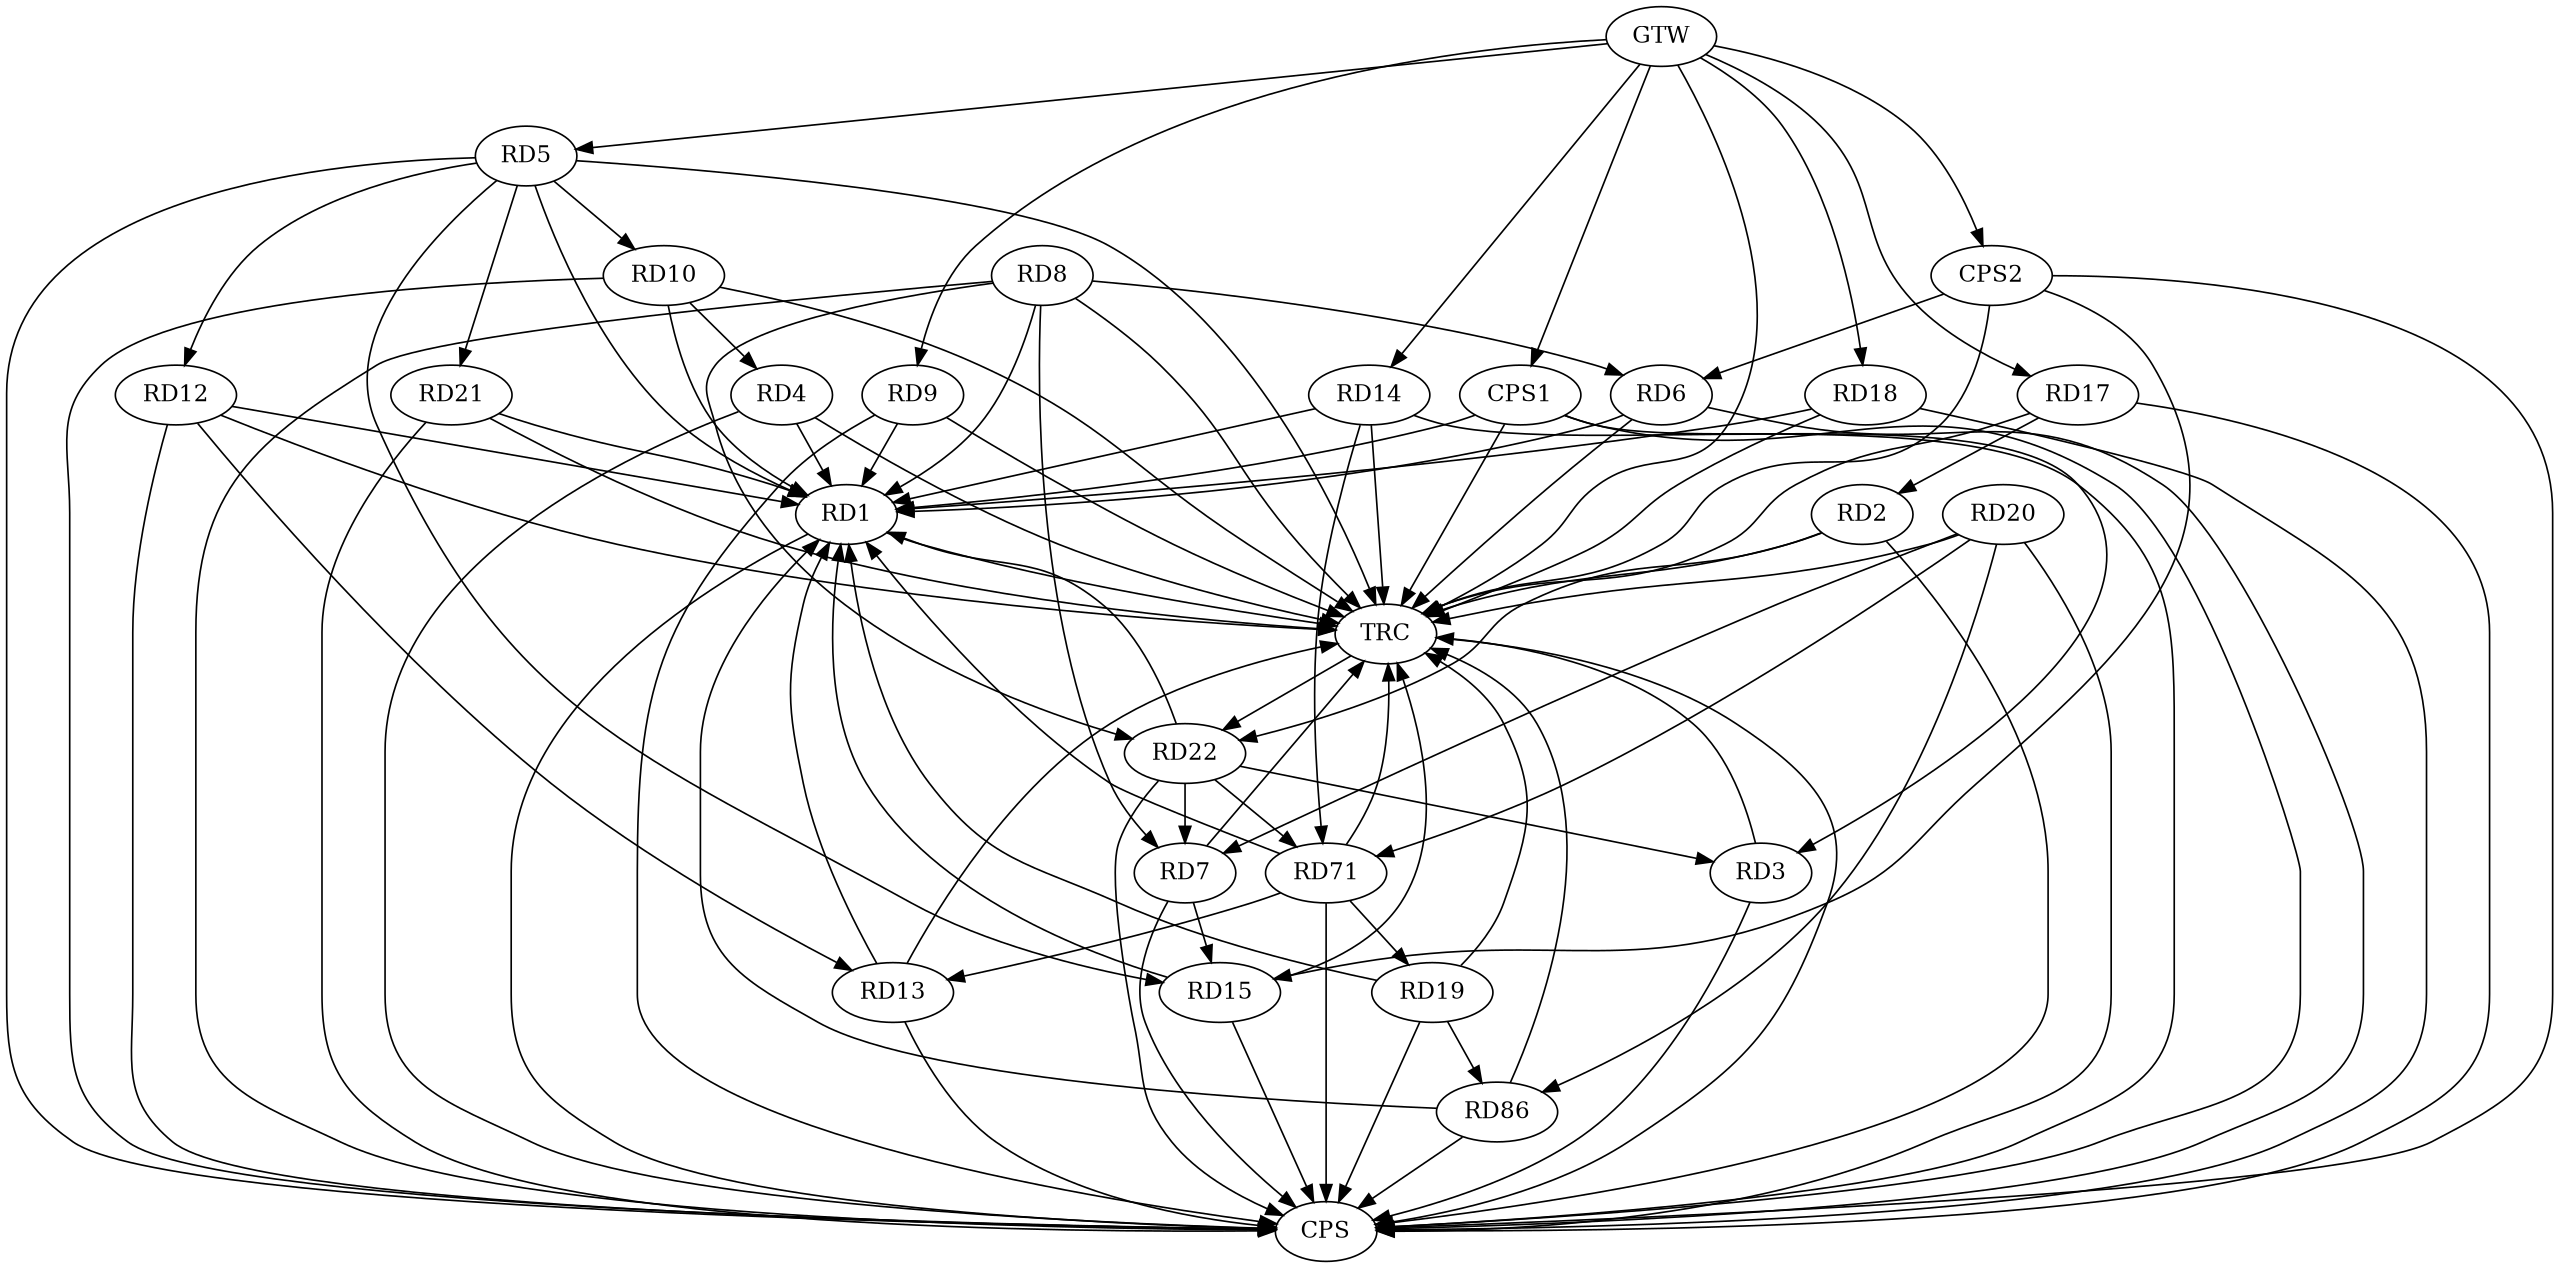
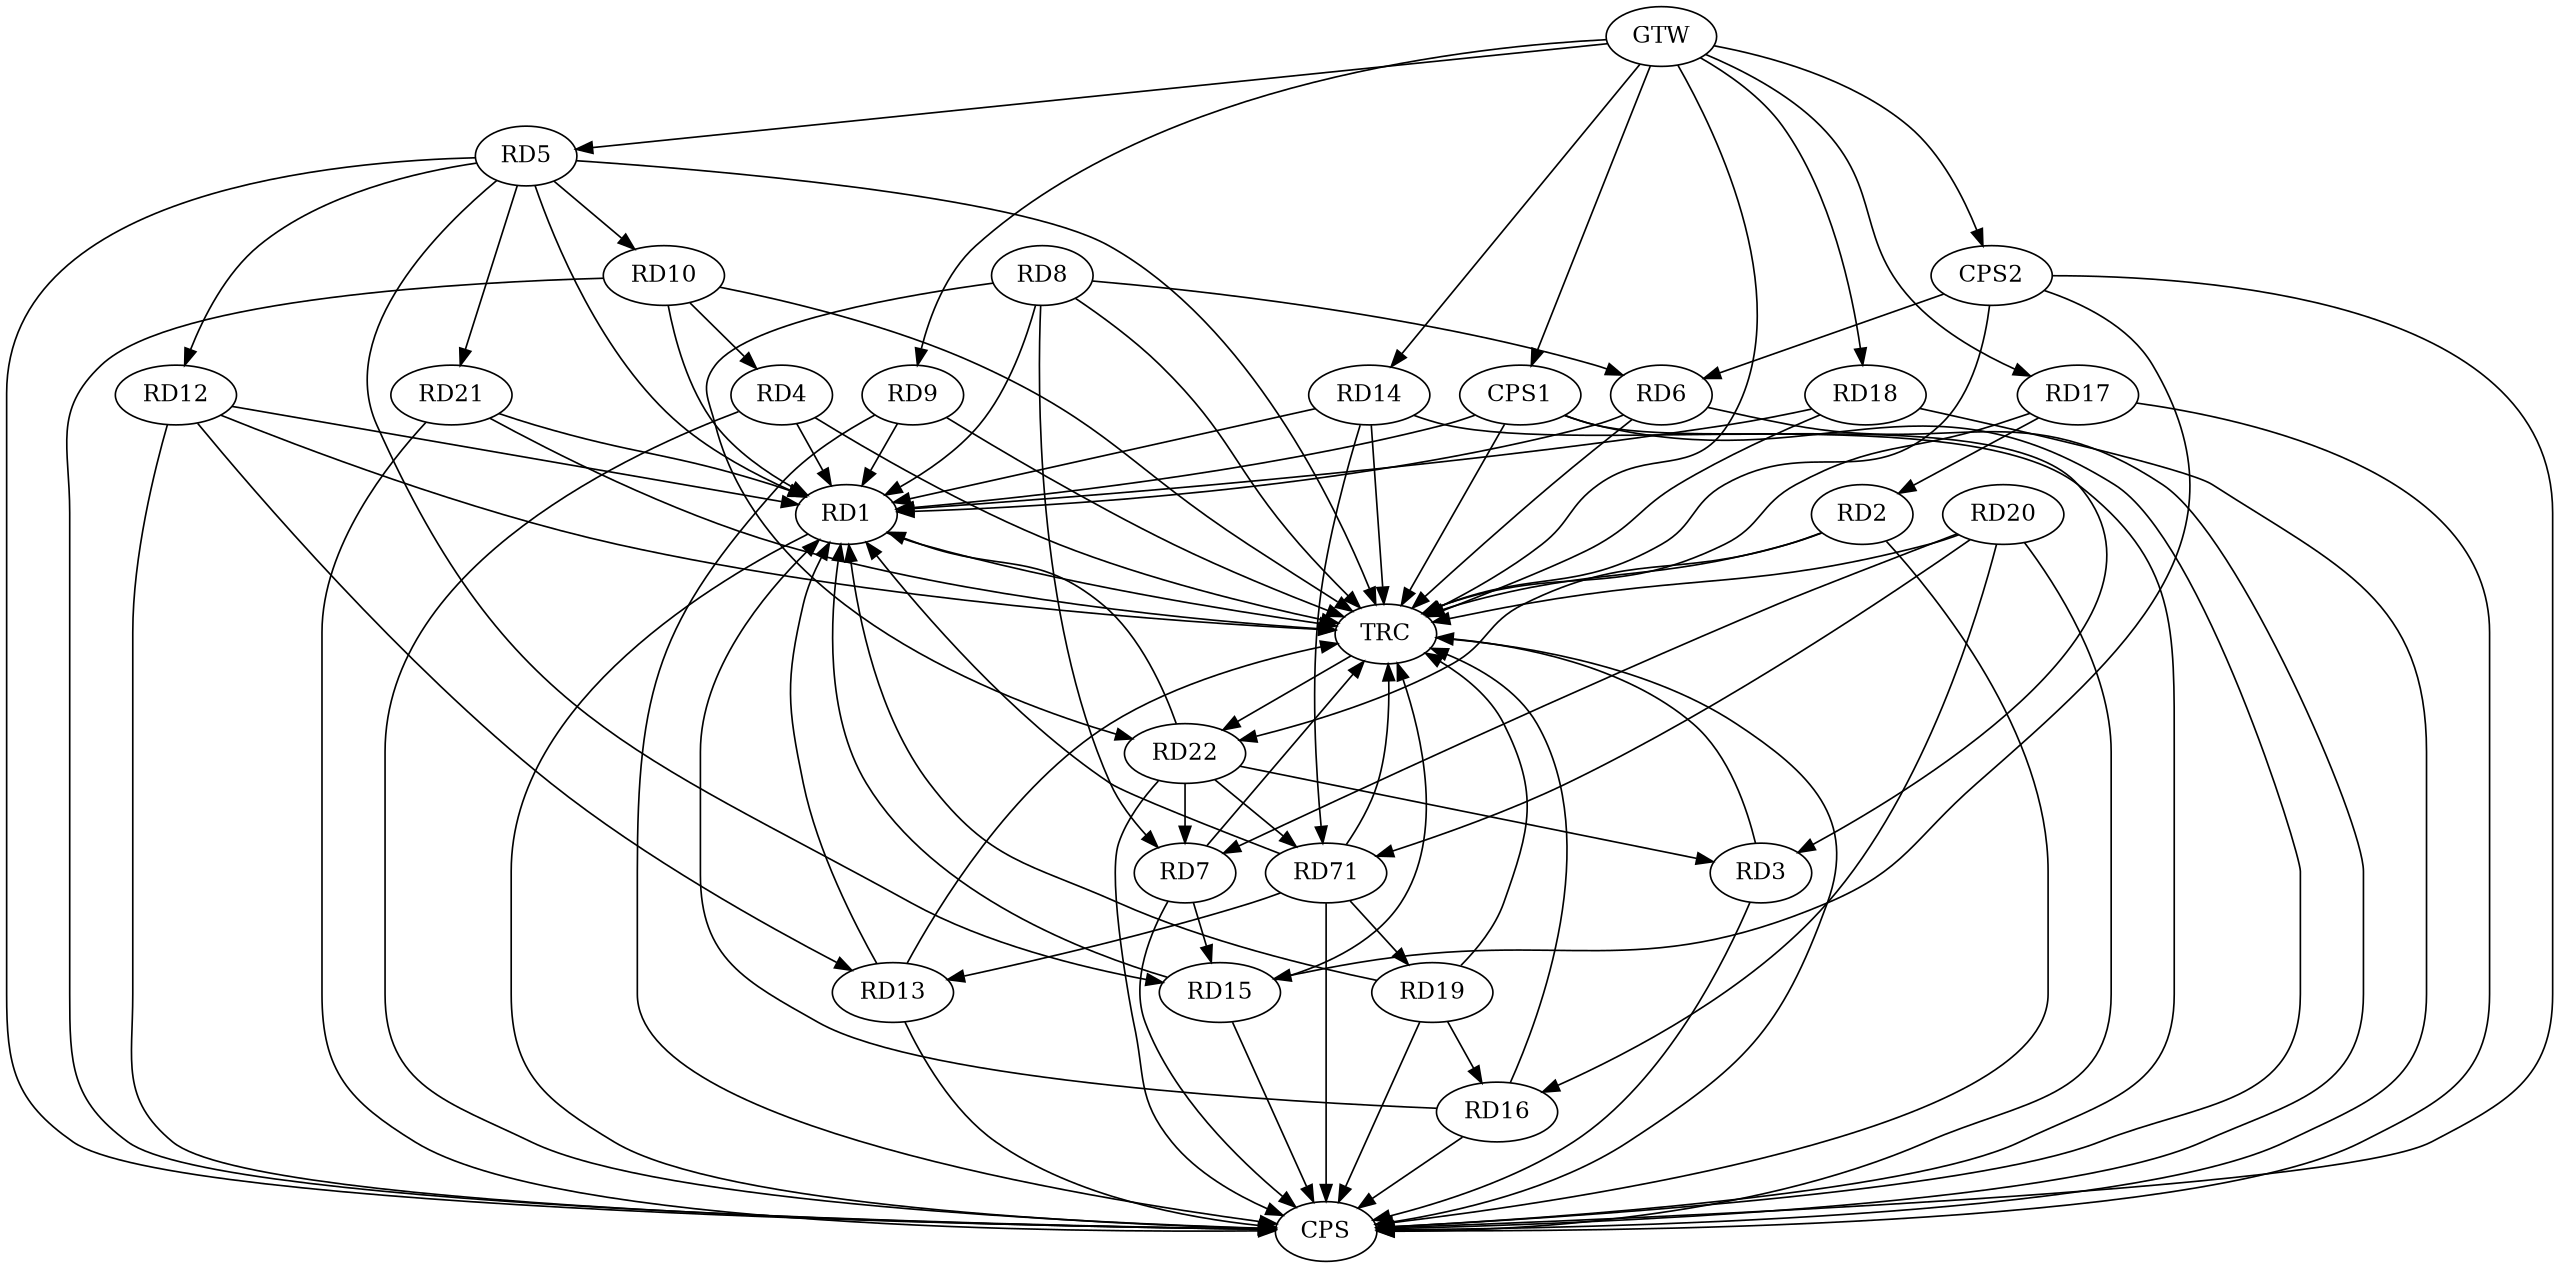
(196, 905) -> none
(1497, 1112) -> (1497, 1112)
